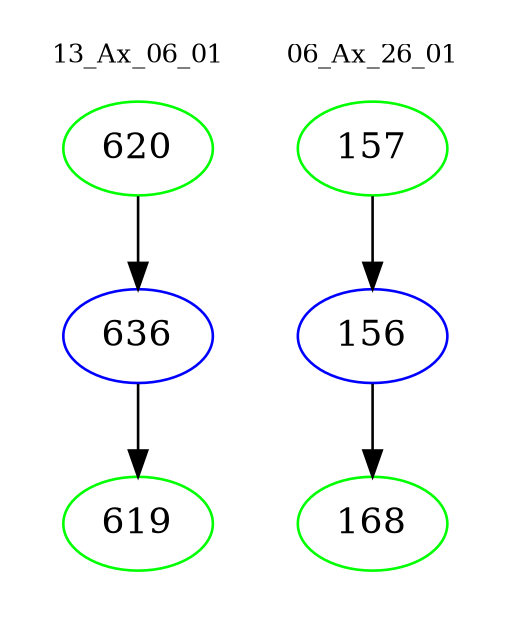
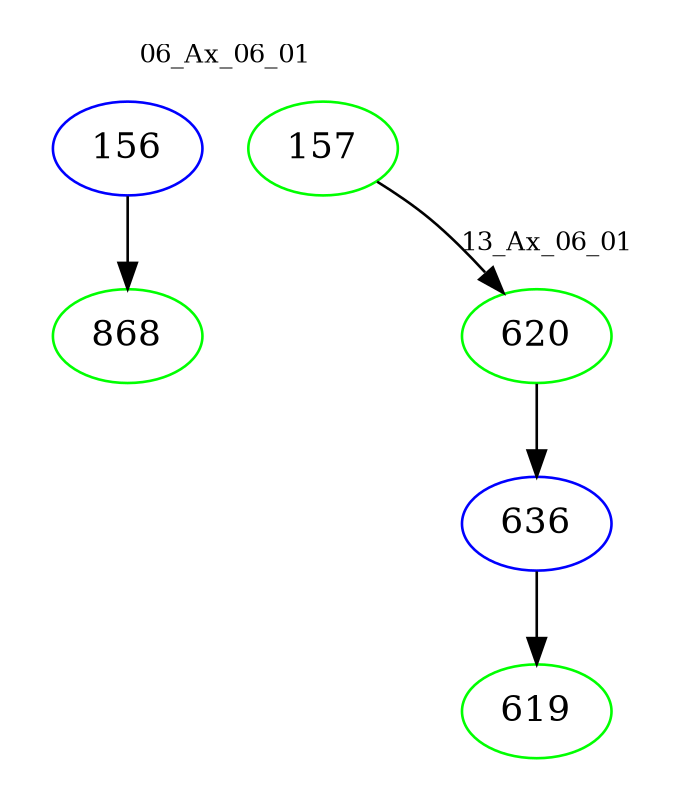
(373, 56) -> (225, 56)
(373, 230) -> (458, 244)
(373, 524) -> (128, 336)
